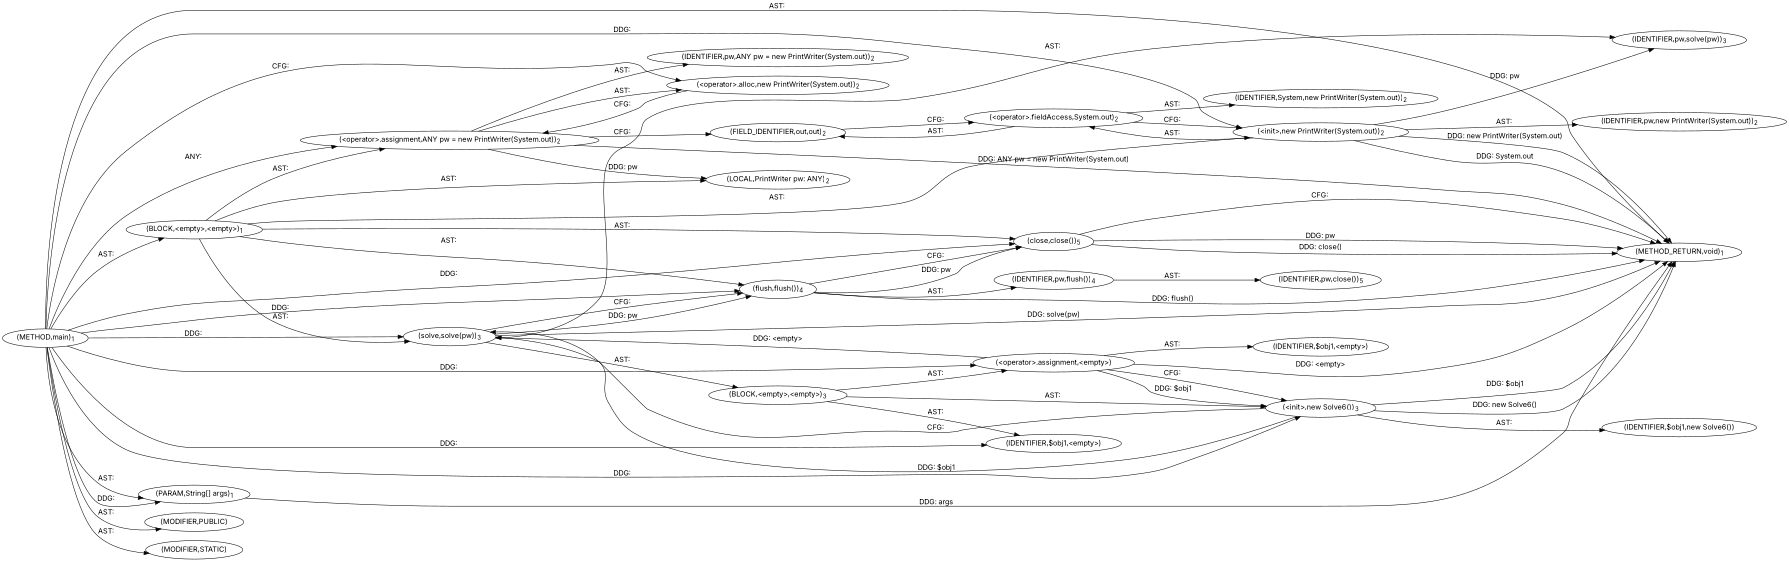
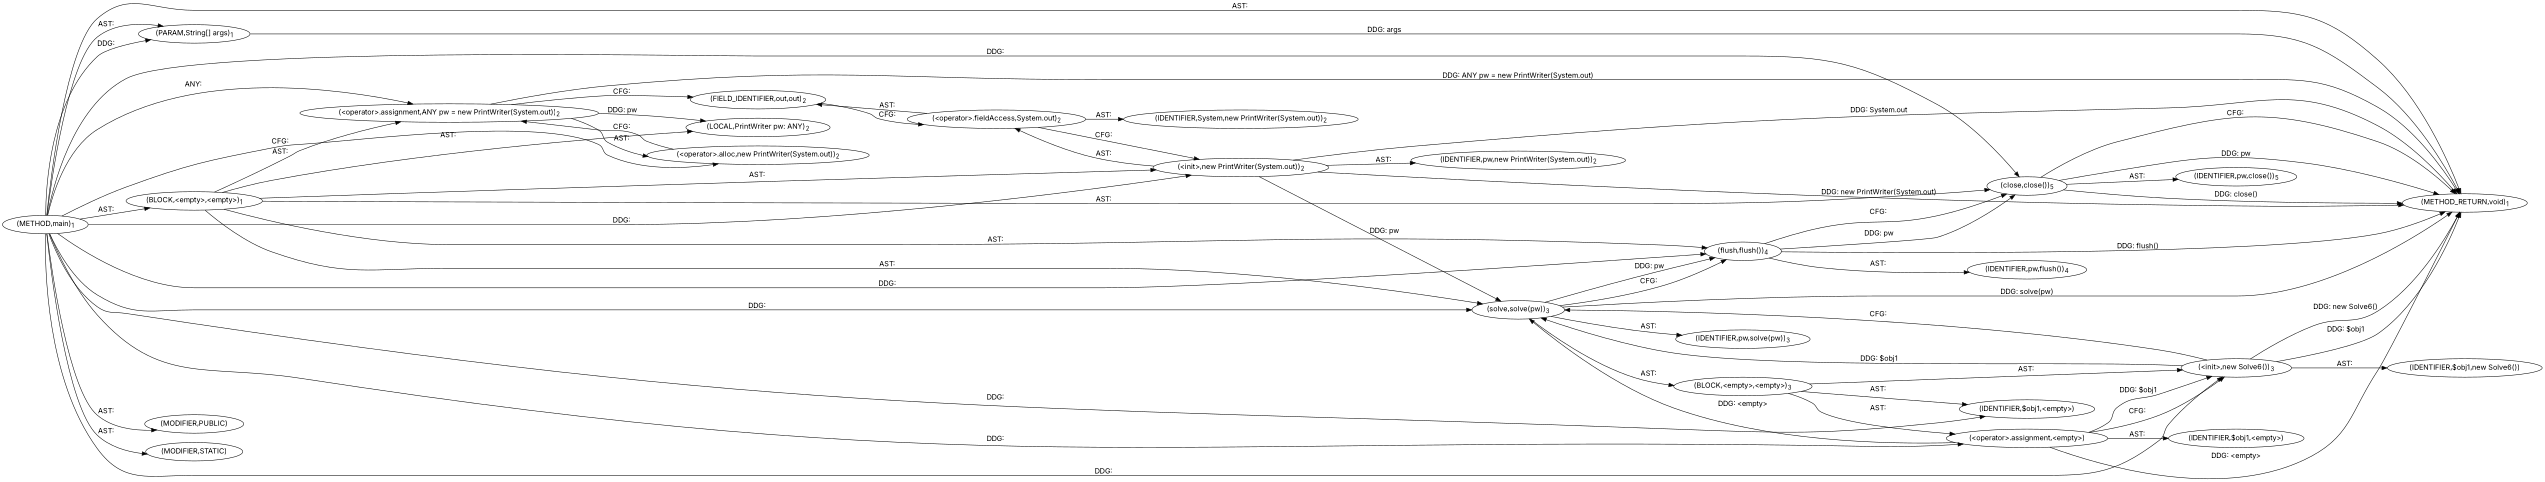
(778, 58) -> none
(1513, 93) -> (1372, 235)
(1184, 280) -> (2120, 182)
